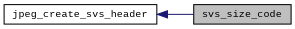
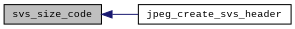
(181, 14) -> (125, 14)
